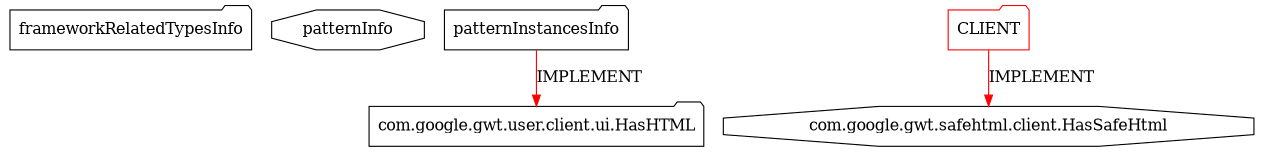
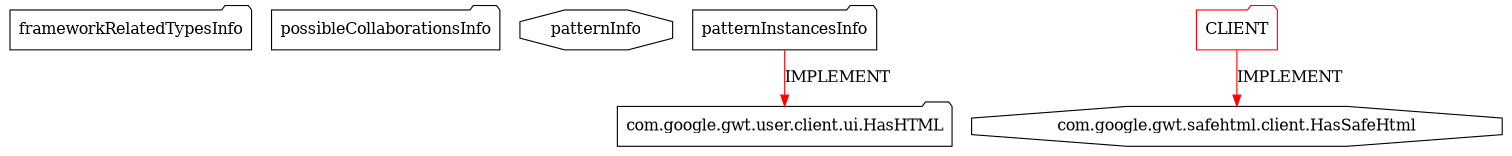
none -> (386, 30)
